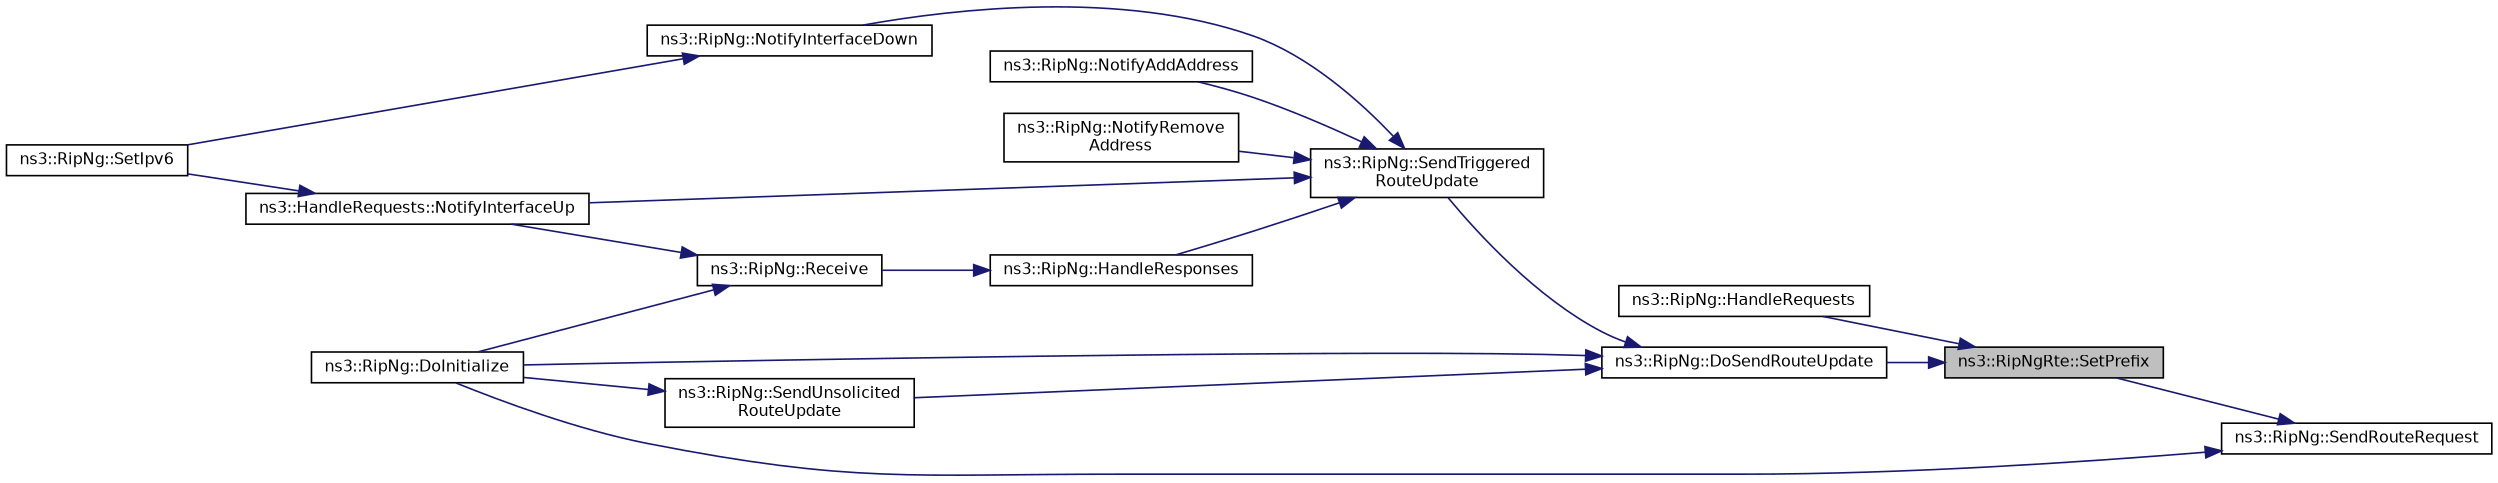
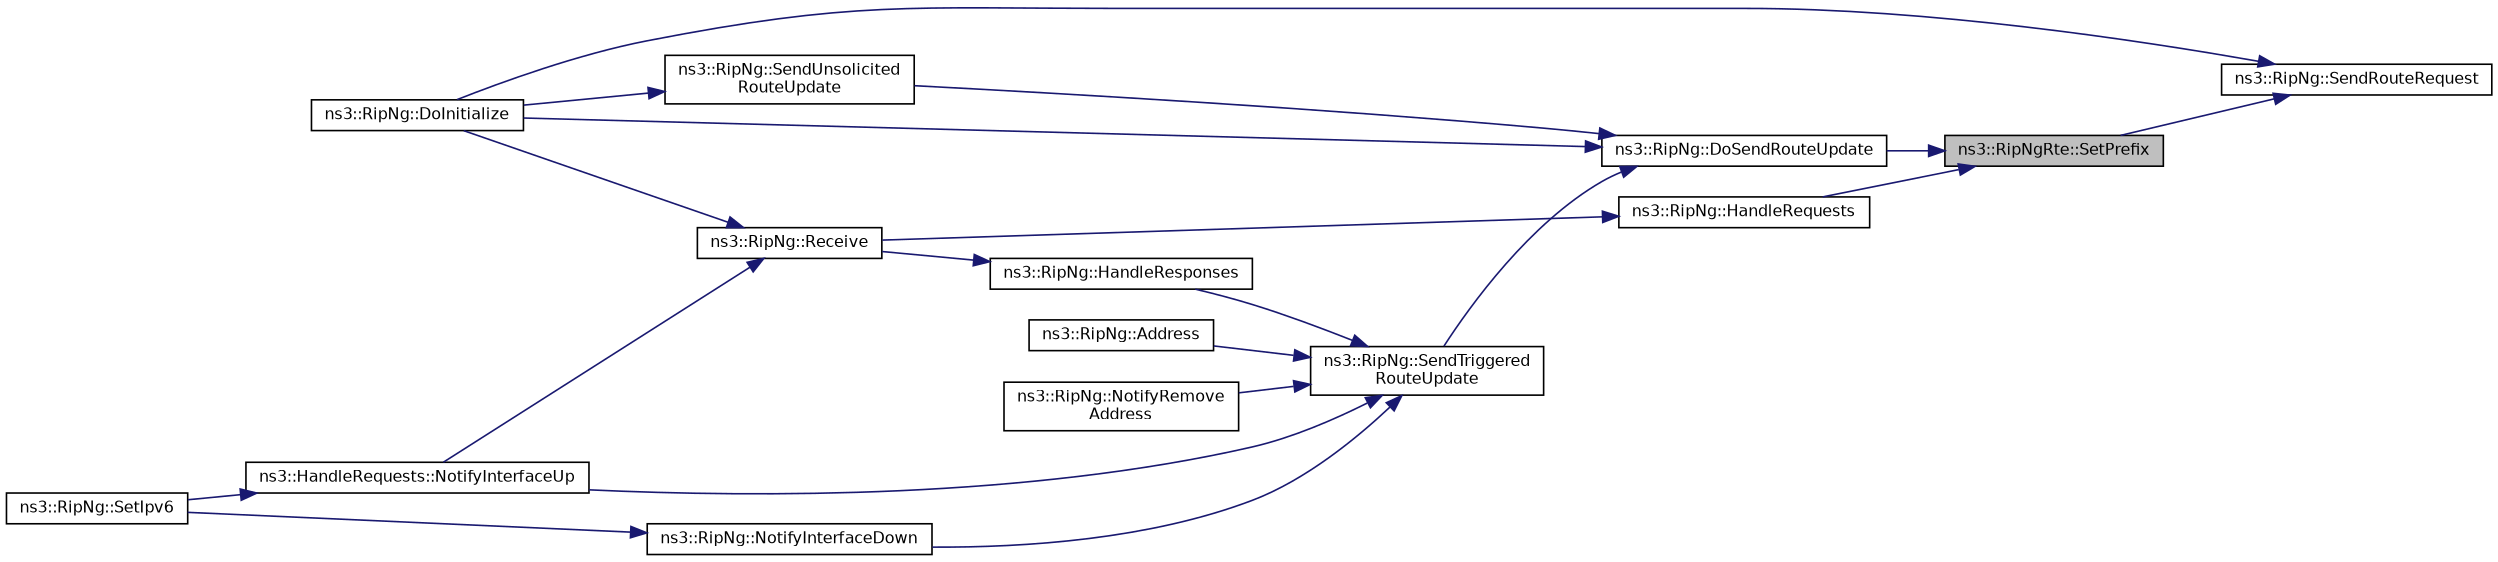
(1121, 66) -> (1121, 335)
none -> (1242, 228)
